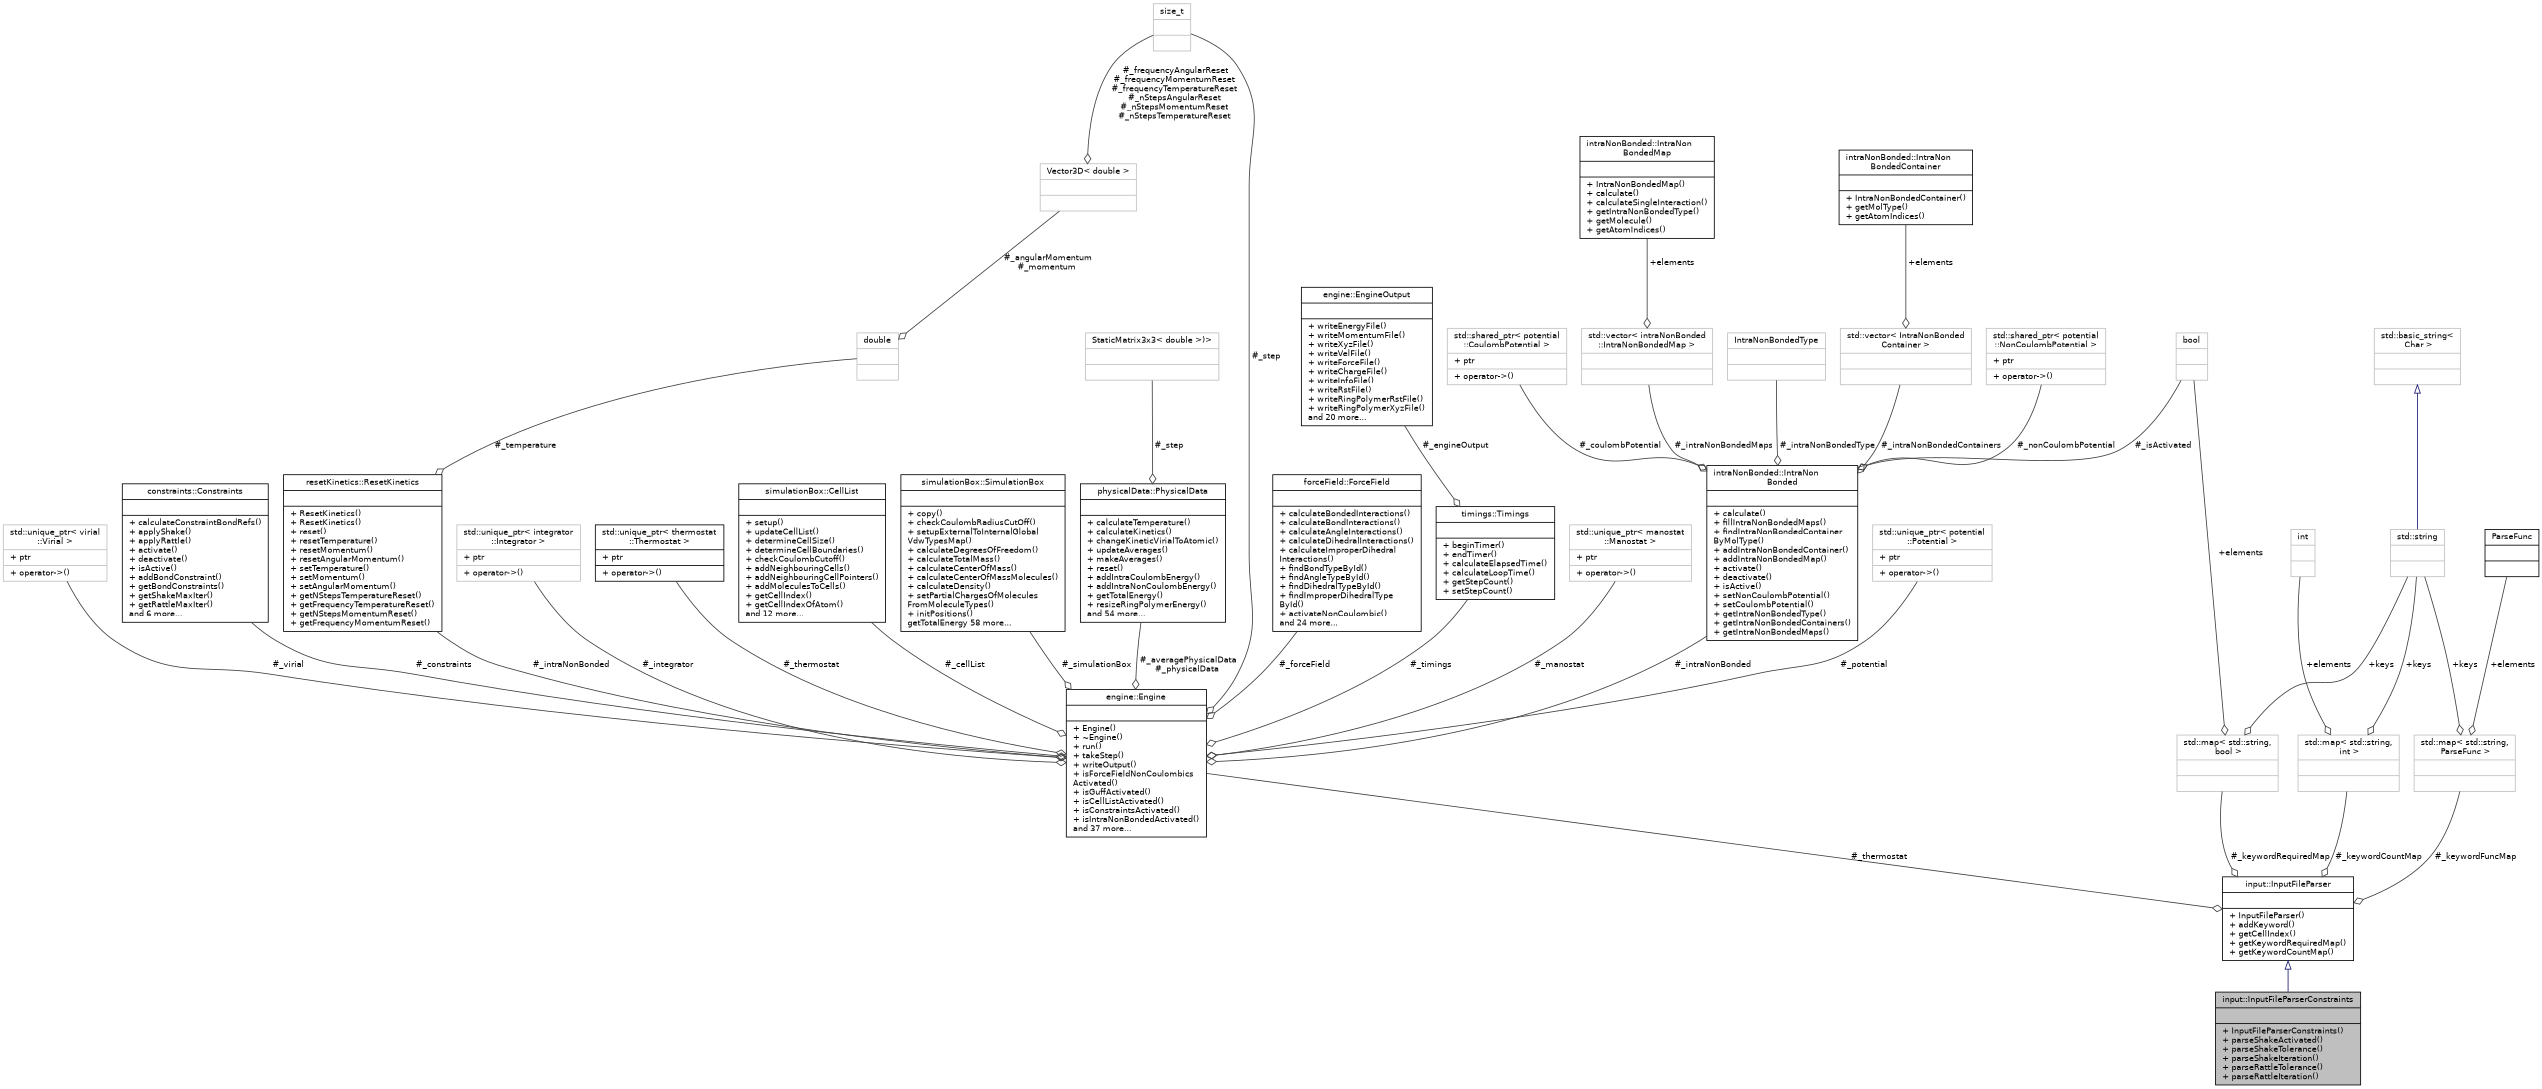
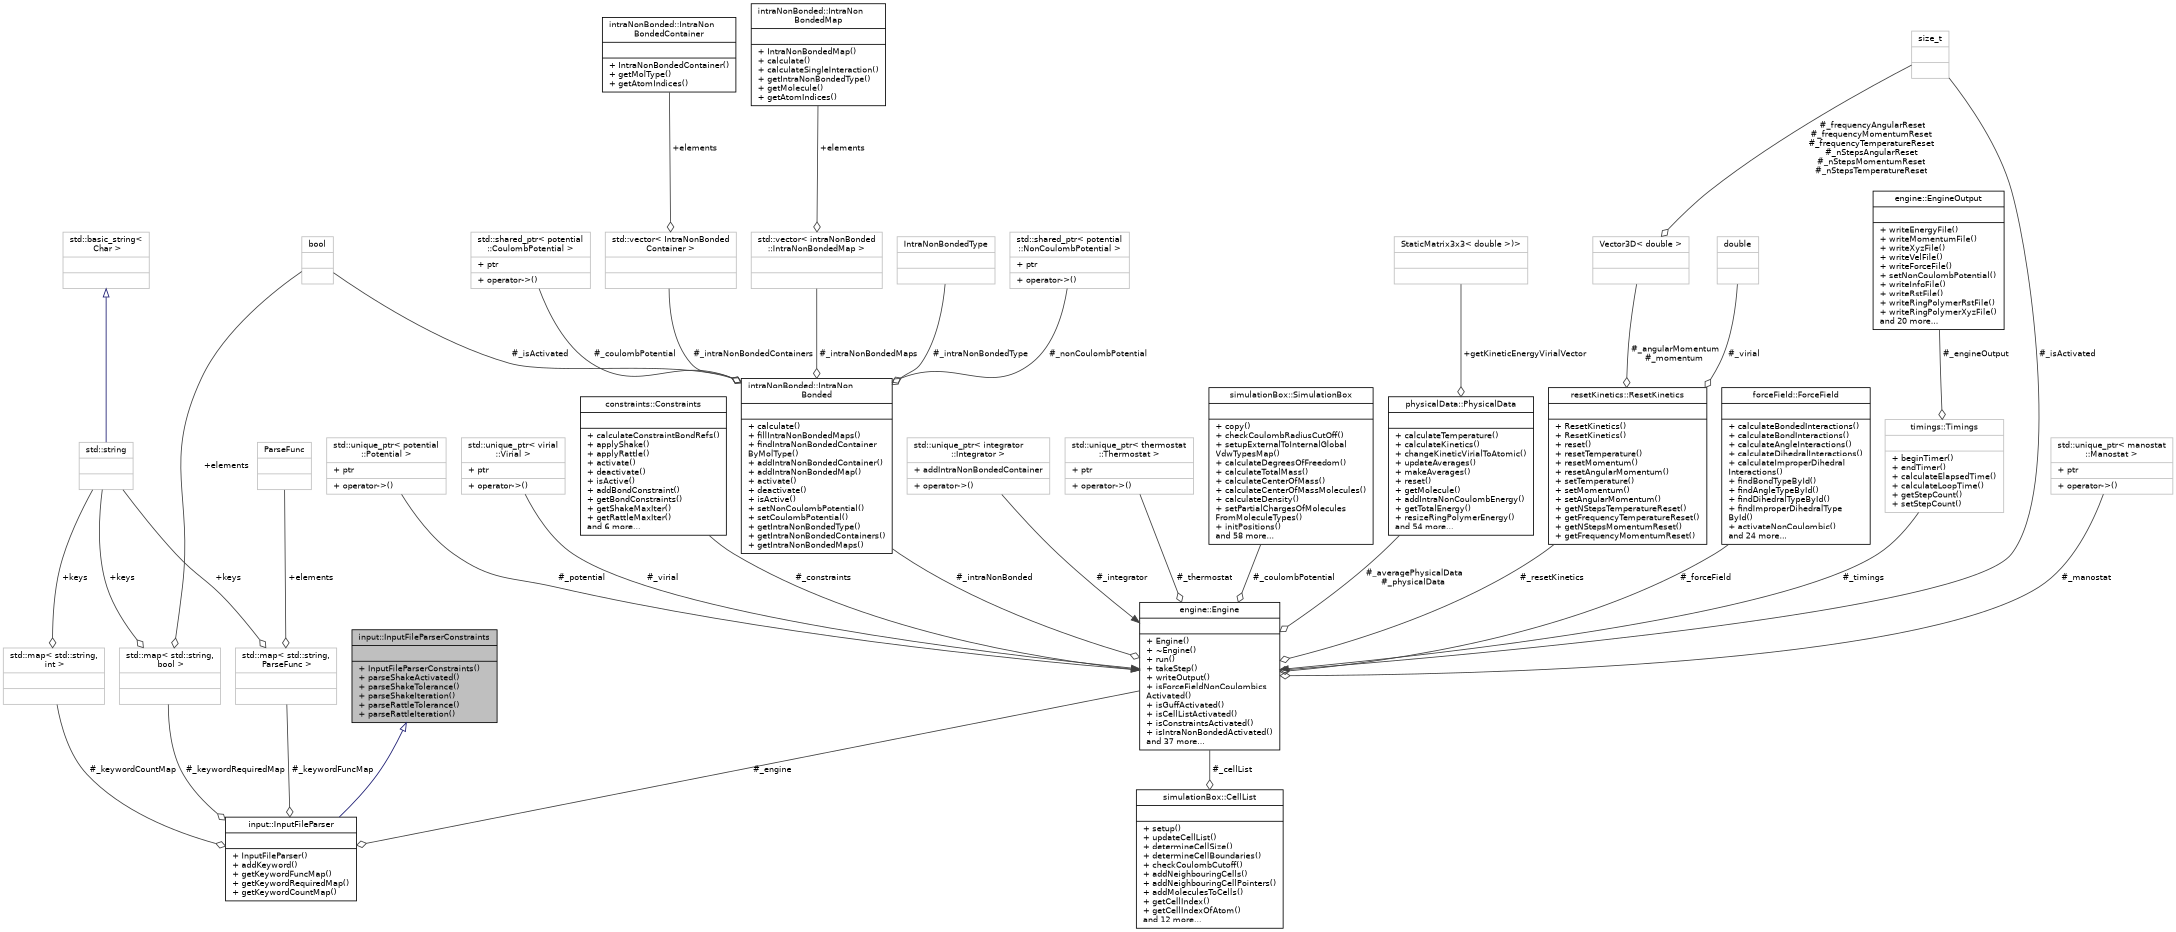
(983, 272) -> (1630, 331)
(1265, 357) -> (2066, 354)
(1348, 372) -> (1938, 276)
(524, 446) -> (1743, 354)
(1168, 446) -> (1524, 354)
(660, 553) -> (1129, 466)
(1495, 553) -> (1944, 466)
(2303, 553) -> none
(2512, 553) -> (284, 466)
(474, 557) -> (978, 470)
(1144, 578) -> (1428, 490)
(960, 623) -> (1245, 536)
(570, 665) -> (1551, 578)
(1096, 665) -> (1293, 578)
(960, 684) -> (1210, 765)
(1353, 688) -> (1617, 627)
(1584, 707) -> (749, 624)
(648, 710) -> (912, 627)
(544, 711) -> (809, 624)
(748, 713) -> (1064, 560)
(1878, 857) -> (771, 770)
(2263, 934) -> (282, 874)
(2288, 980) -> (375, 777)
